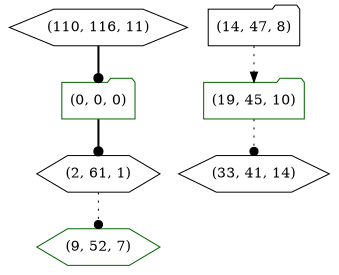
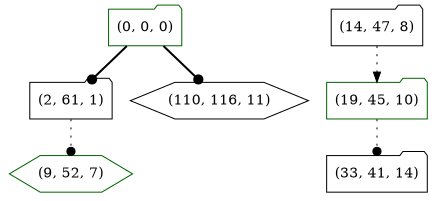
(98, 60) -> (179, 61)
(98, 174) -> (71, 101)
(254, 174) -> (377, 174)
